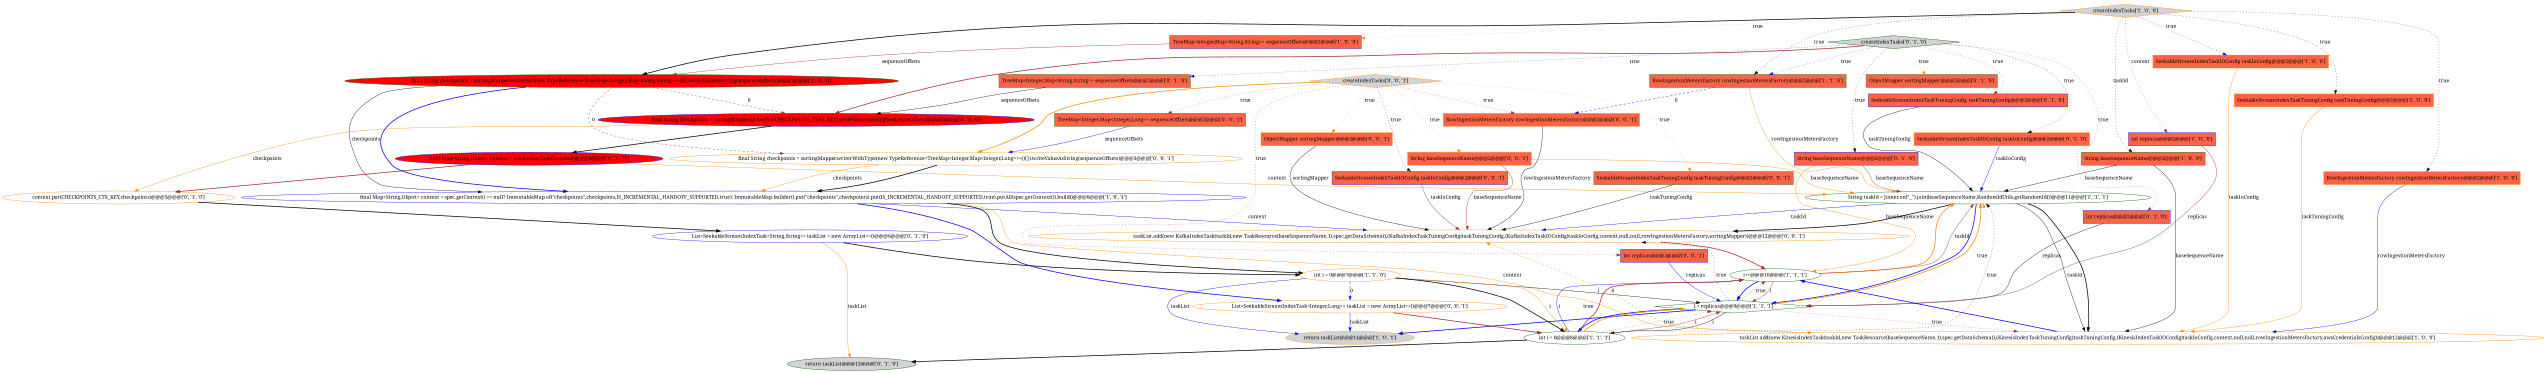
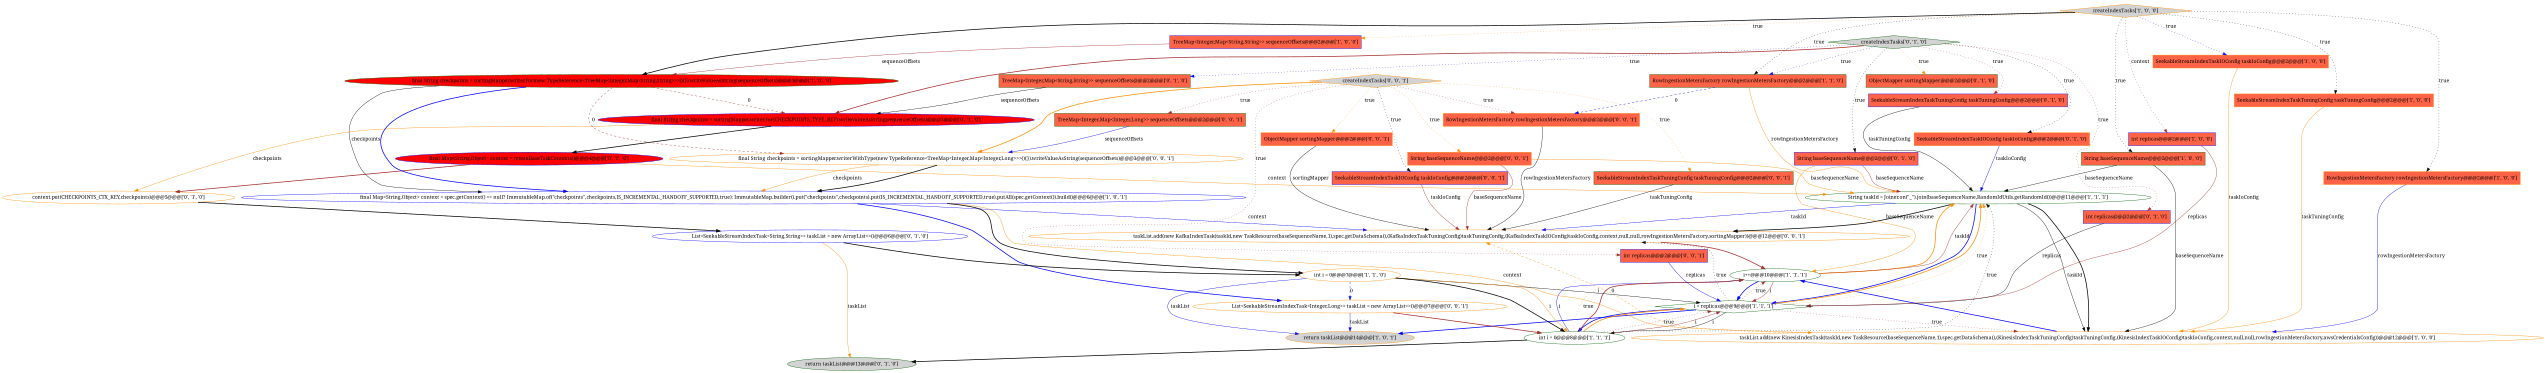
(2121, 81) -> (2121, 81)
